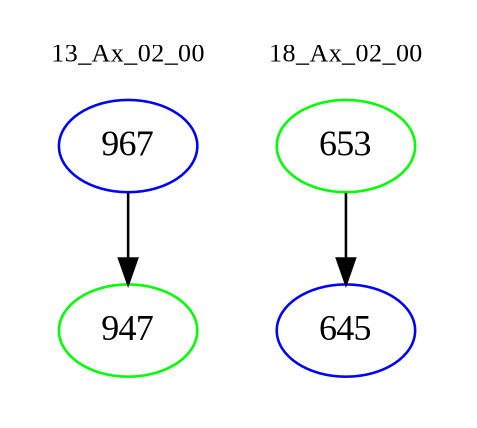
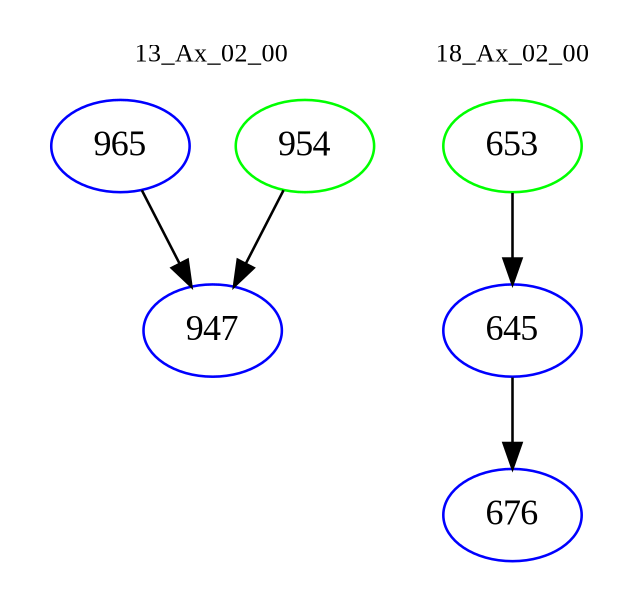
(128, 146) -> (120, 146)
none -> (305, 146)
(128, 331) -> (213, 331)
none -> (512, 515)
